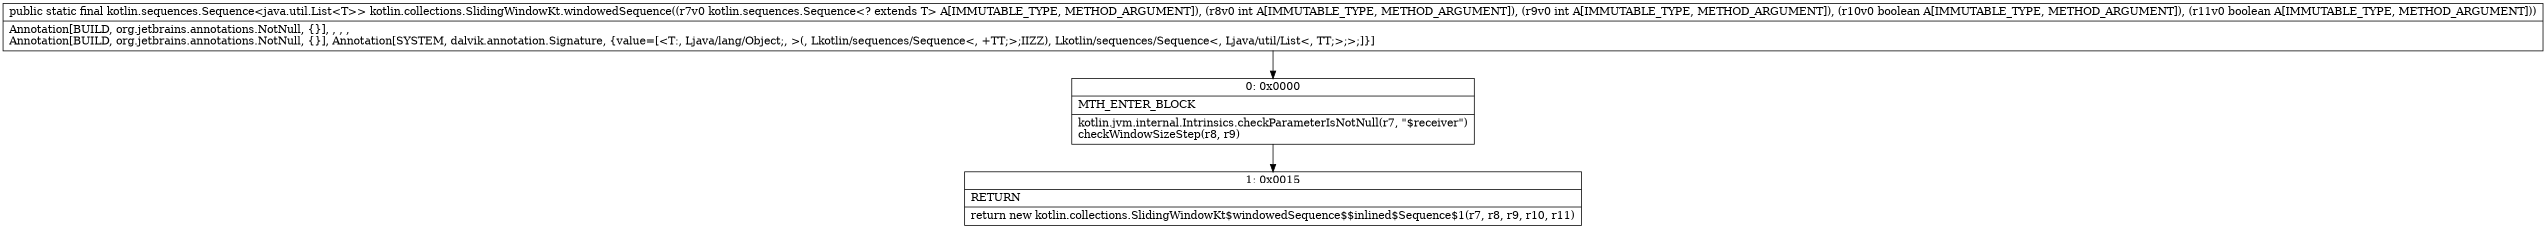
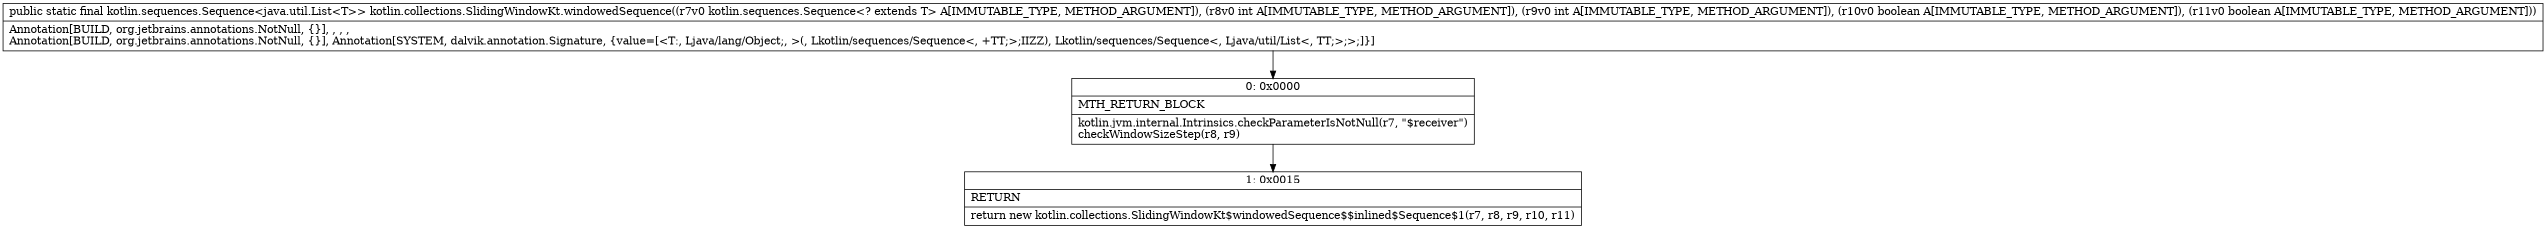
(1137, 105) -> (1141, 105)
